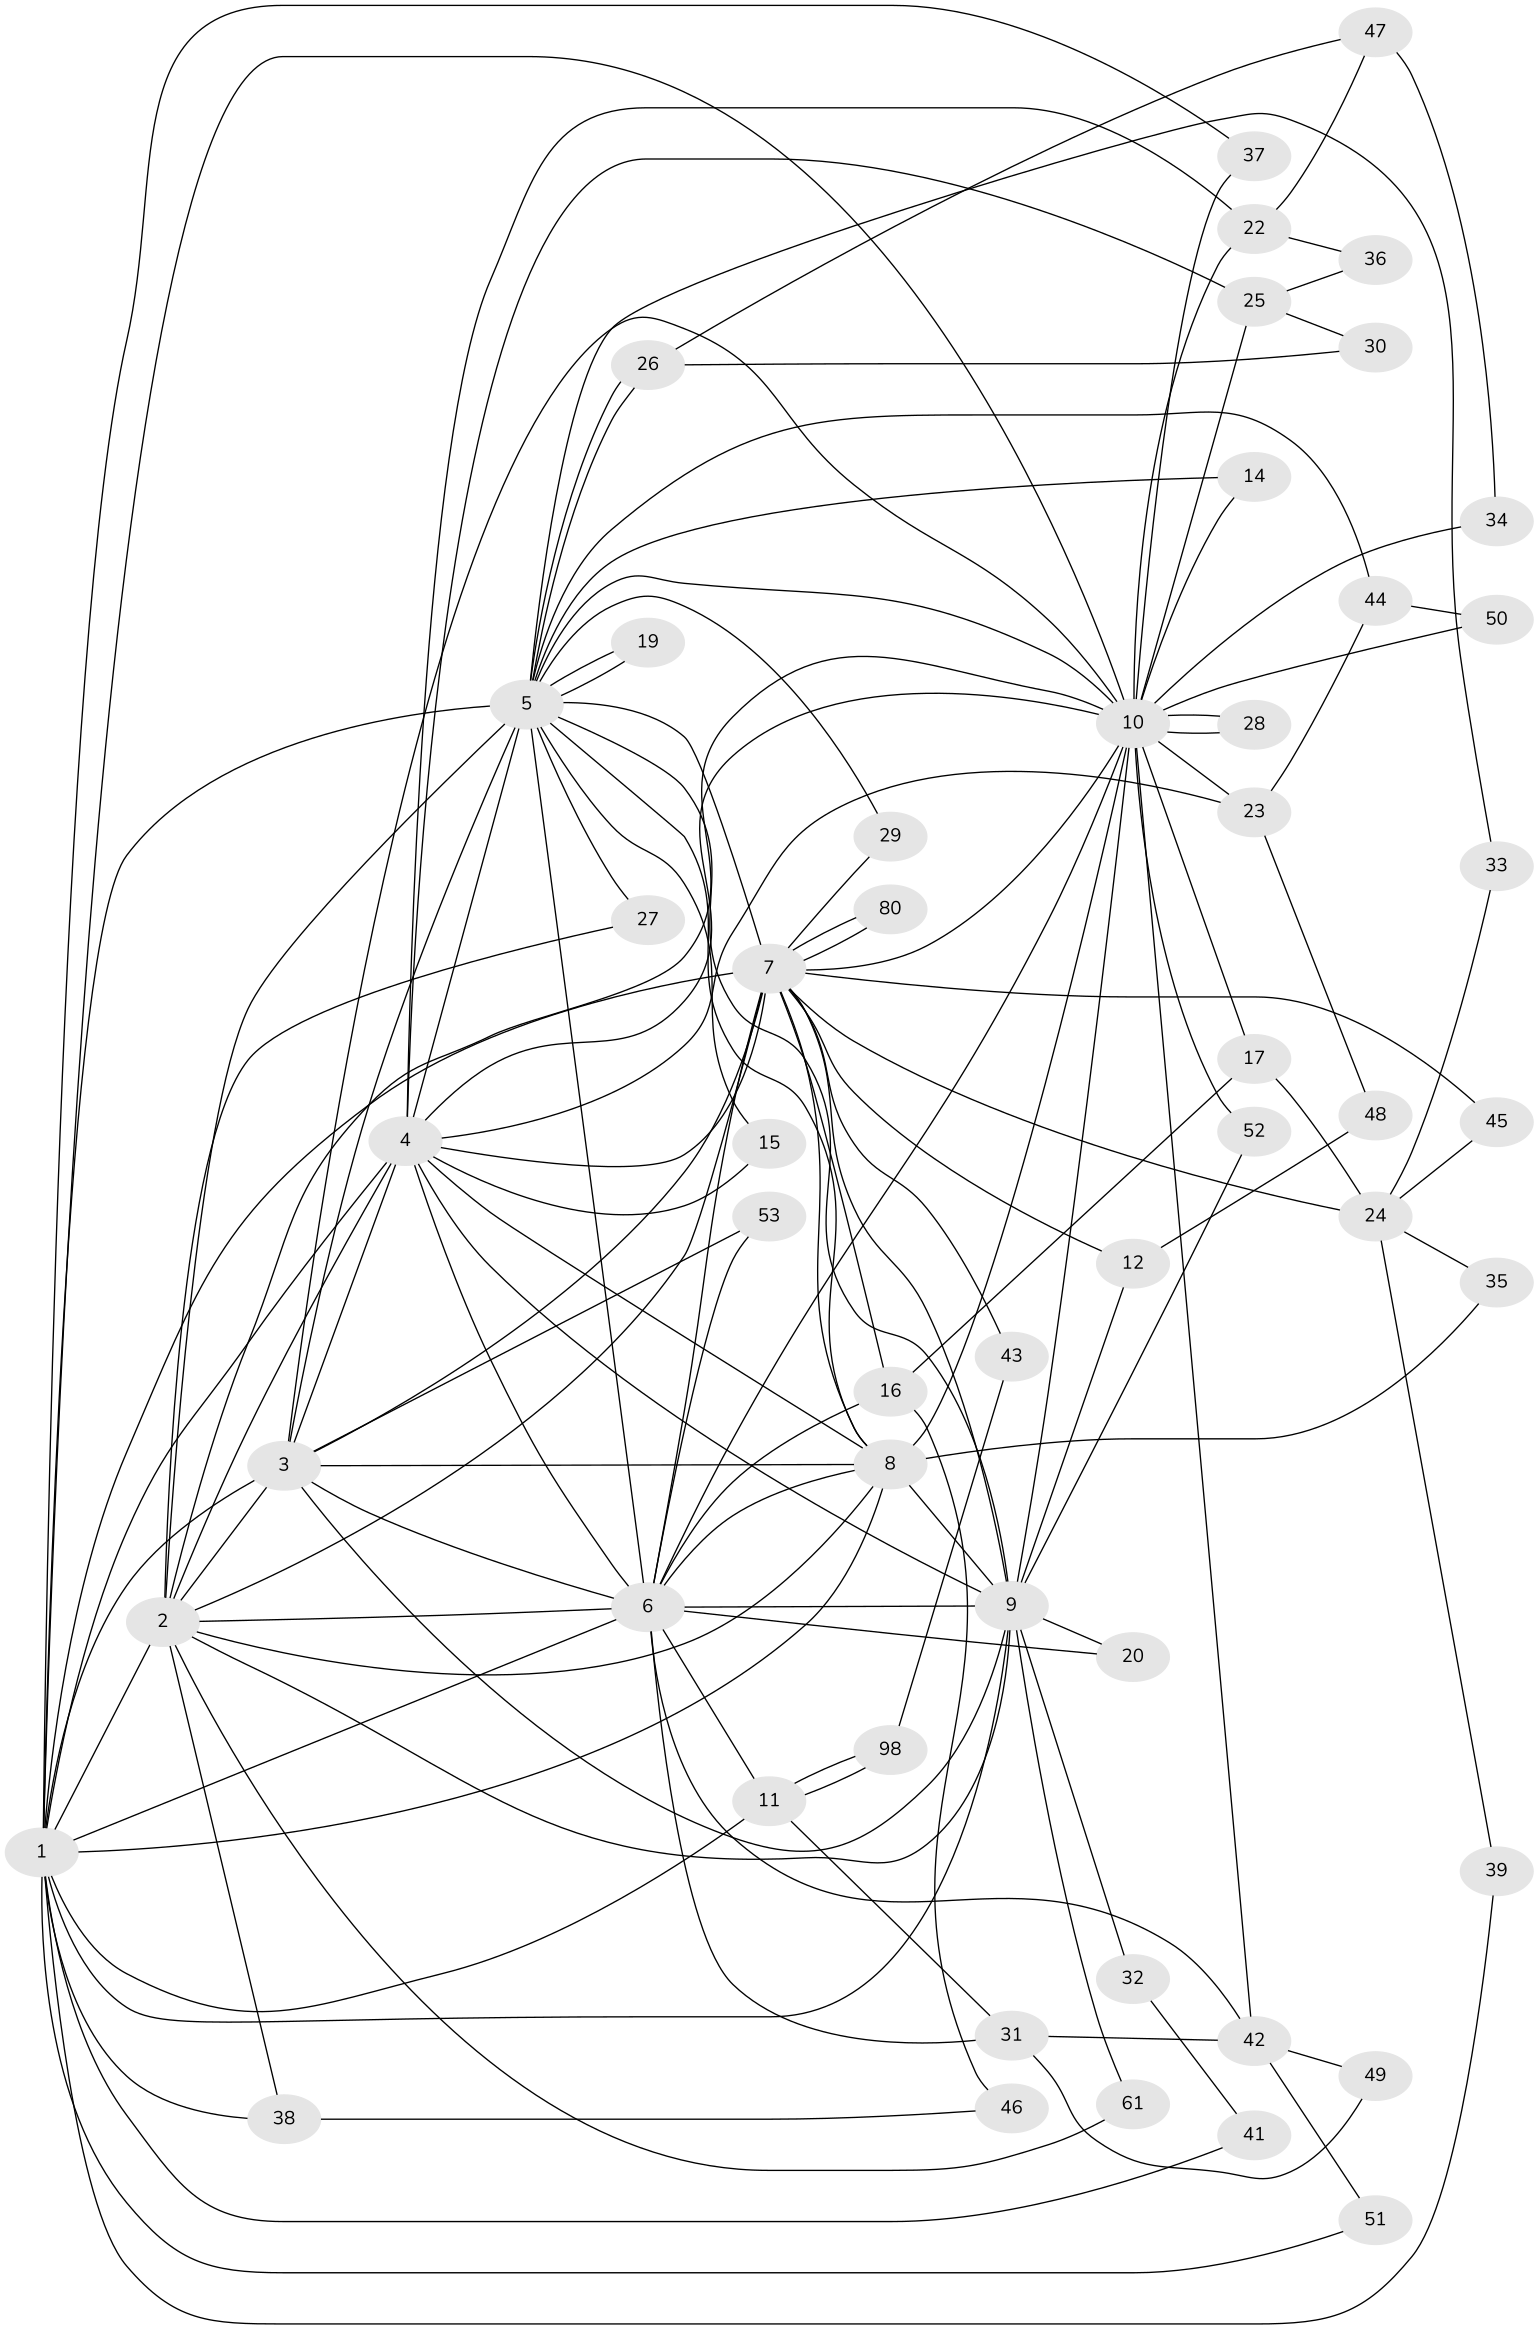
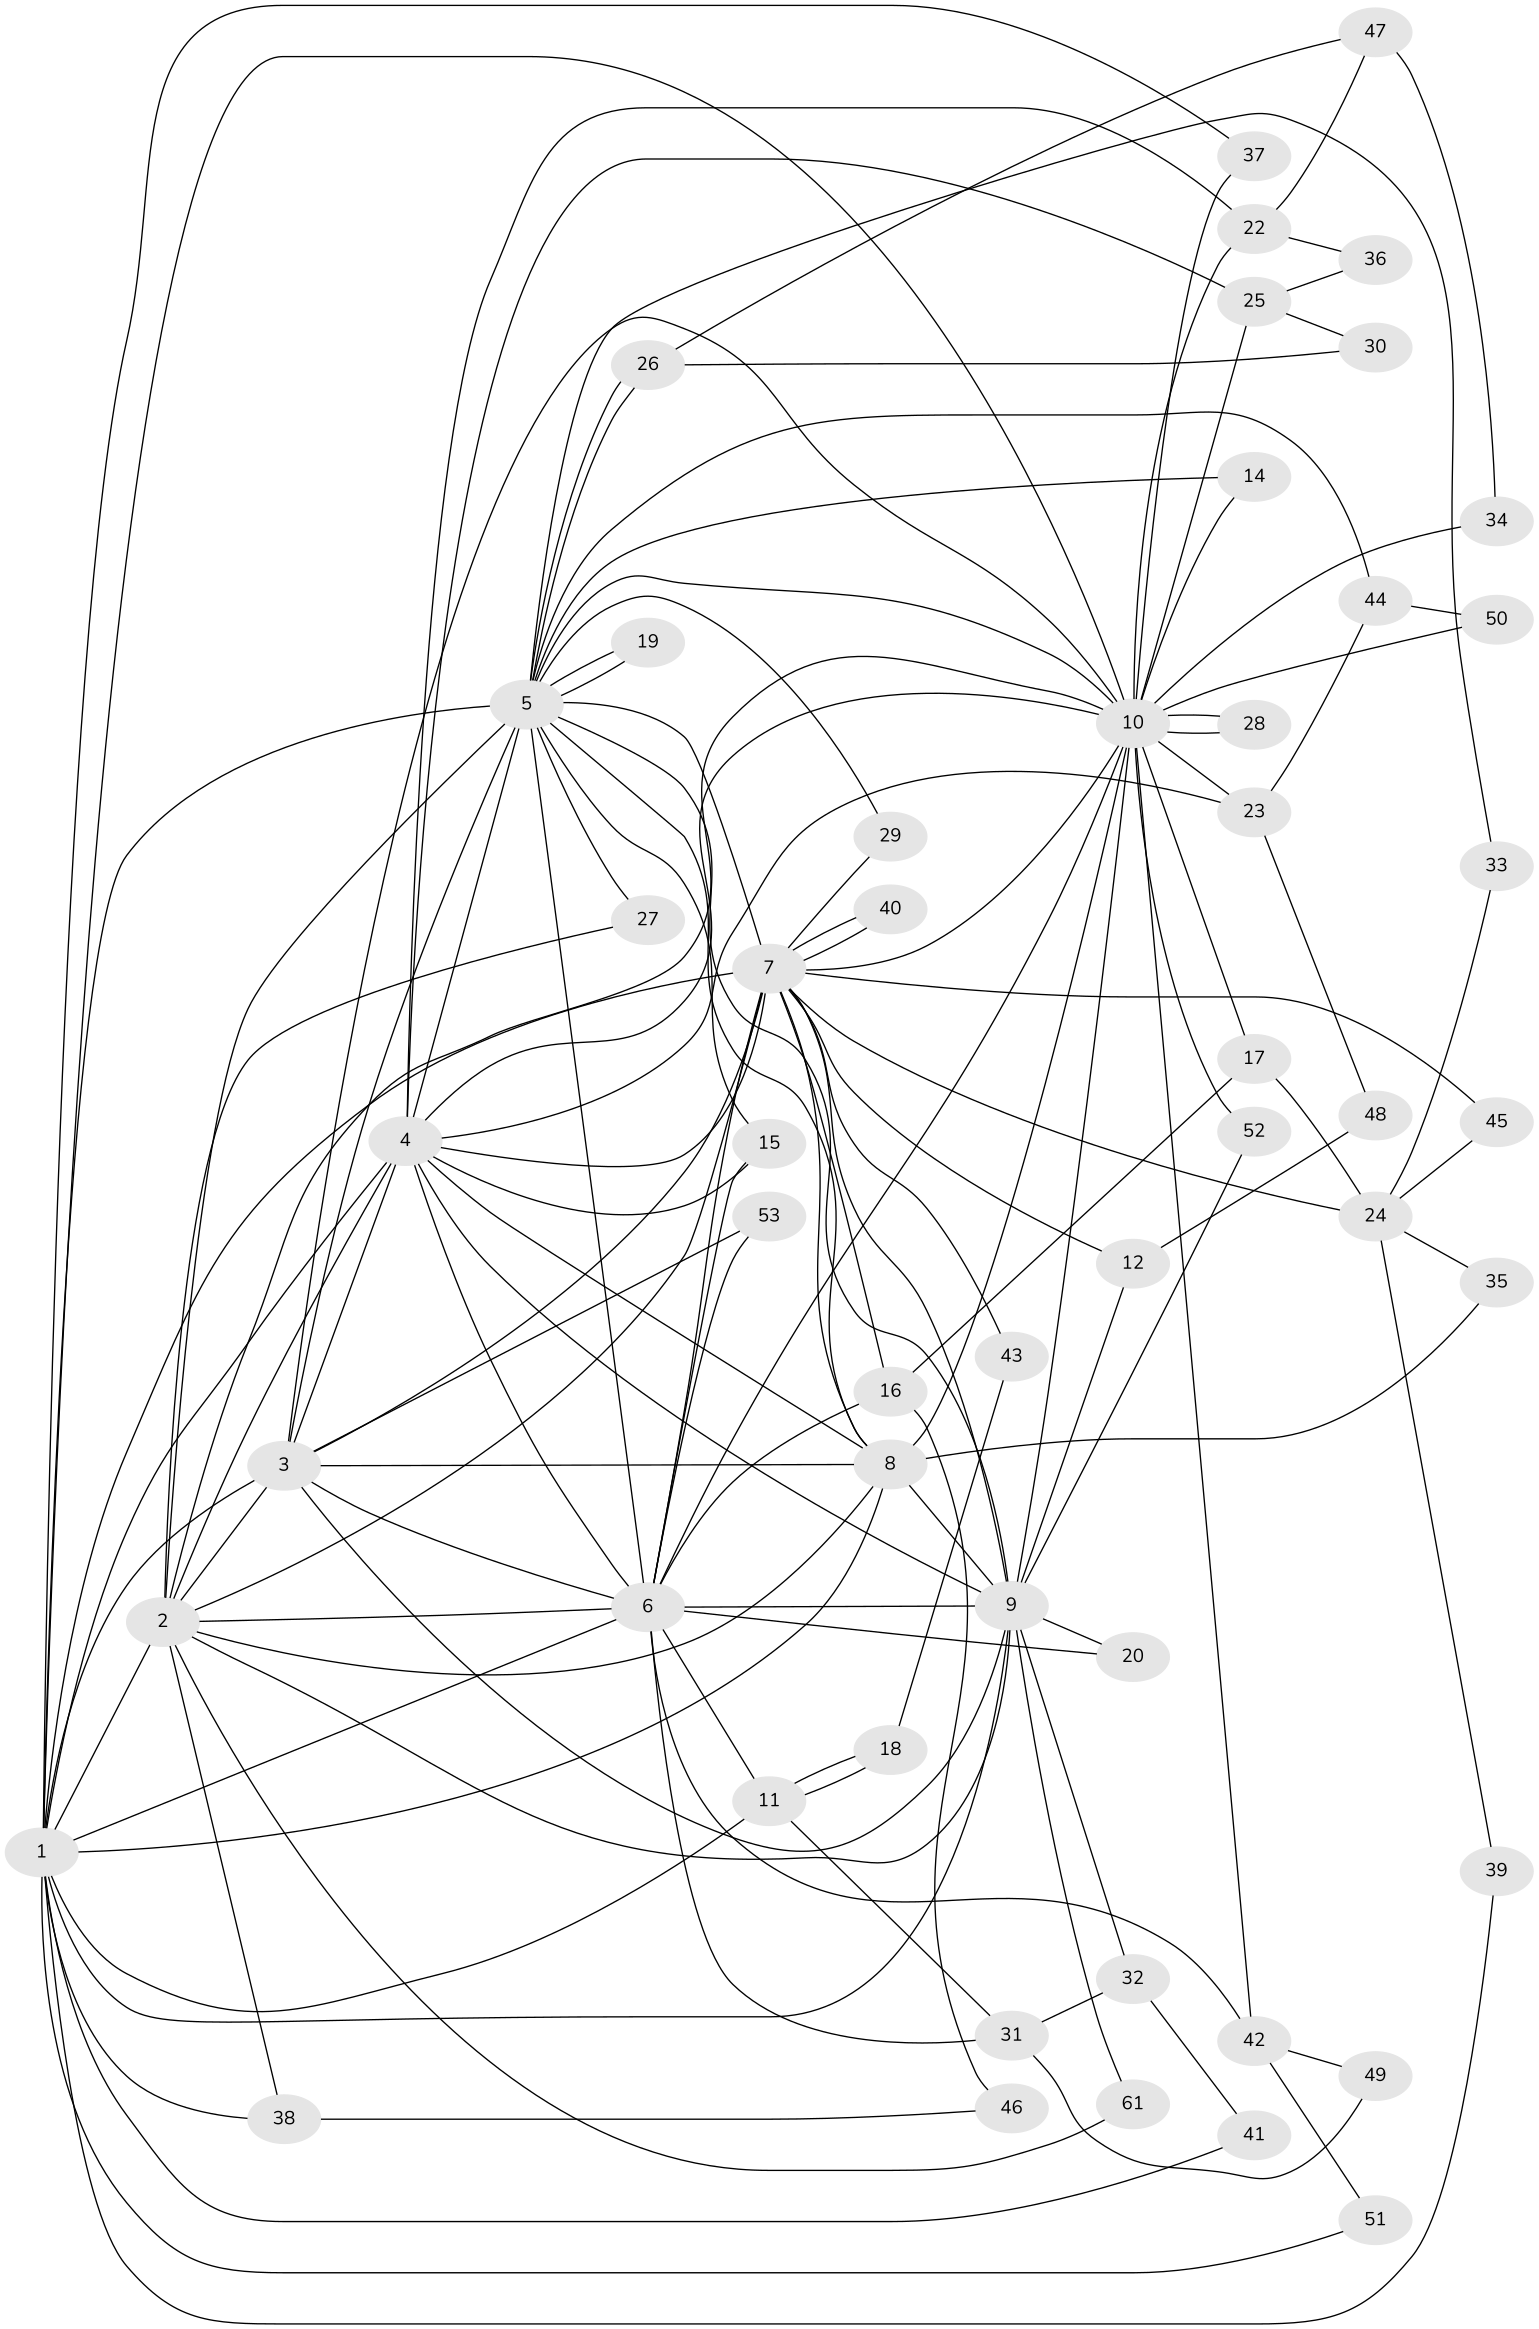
(891, 909) -> (891, 909)
(747, 1507) -> (693, 1370)
(891, 1750) -> (891, 1750)
(1133, 2038) -> (1072, 2007)
